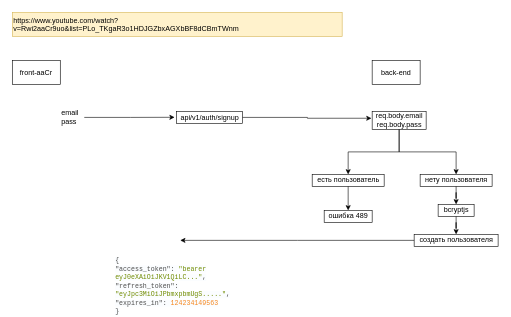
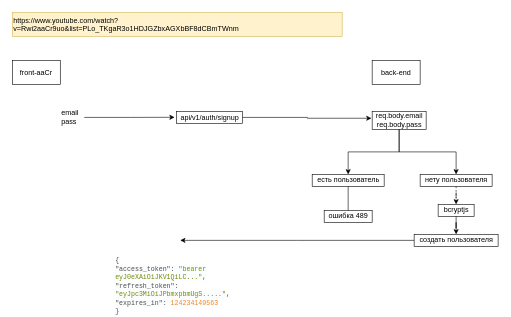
(456, 197) -> (456, 197)
(348, 204) -> (348, 206)
